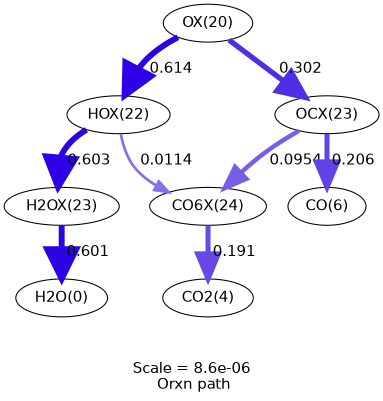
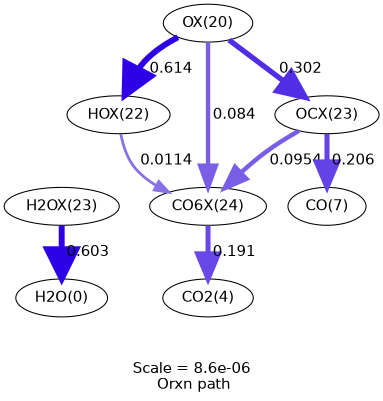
none -> (208, 104)
(71, 141) -> none
(327, 206) -> (327, 206)
(86, 252) -> (86, 252)
